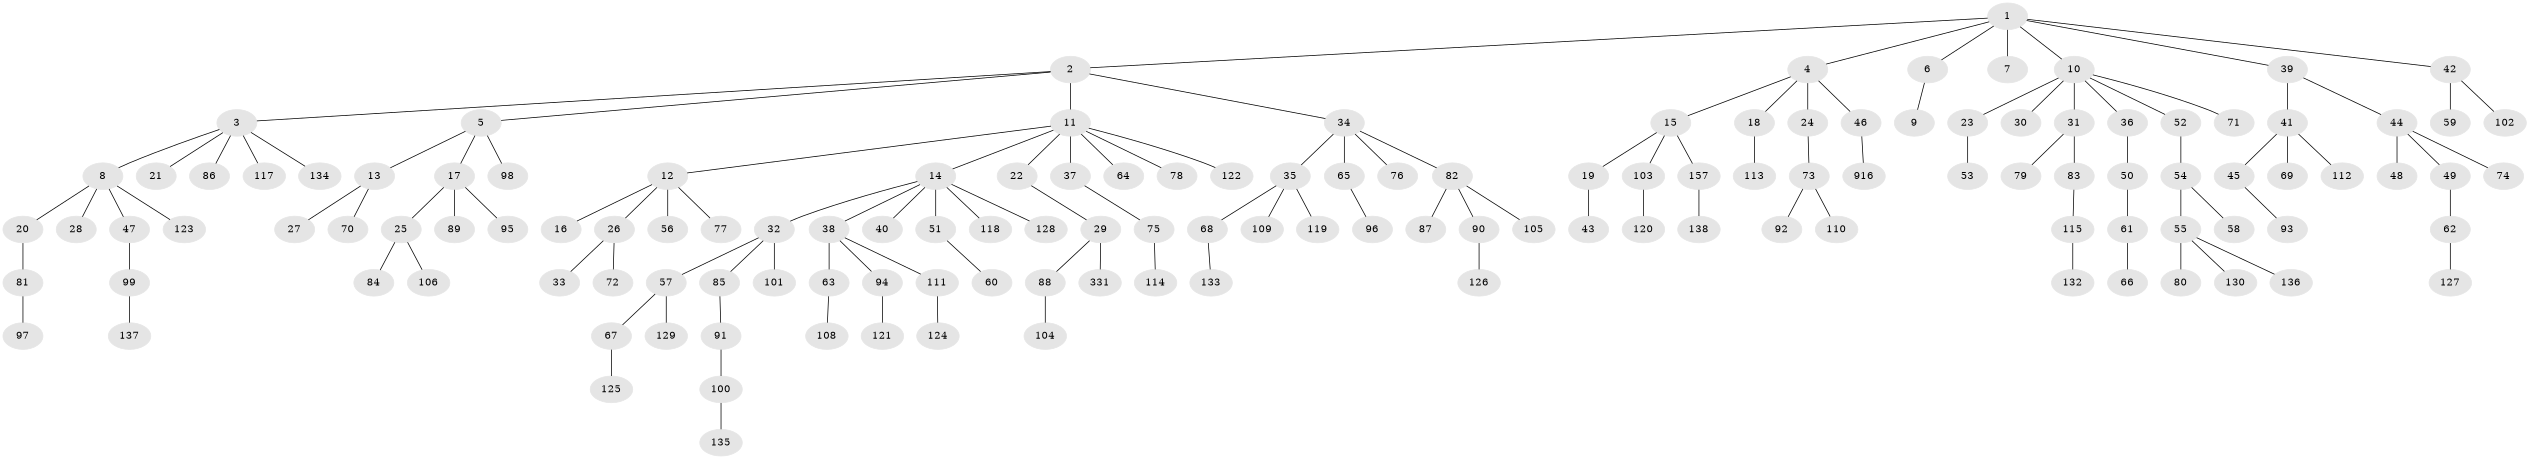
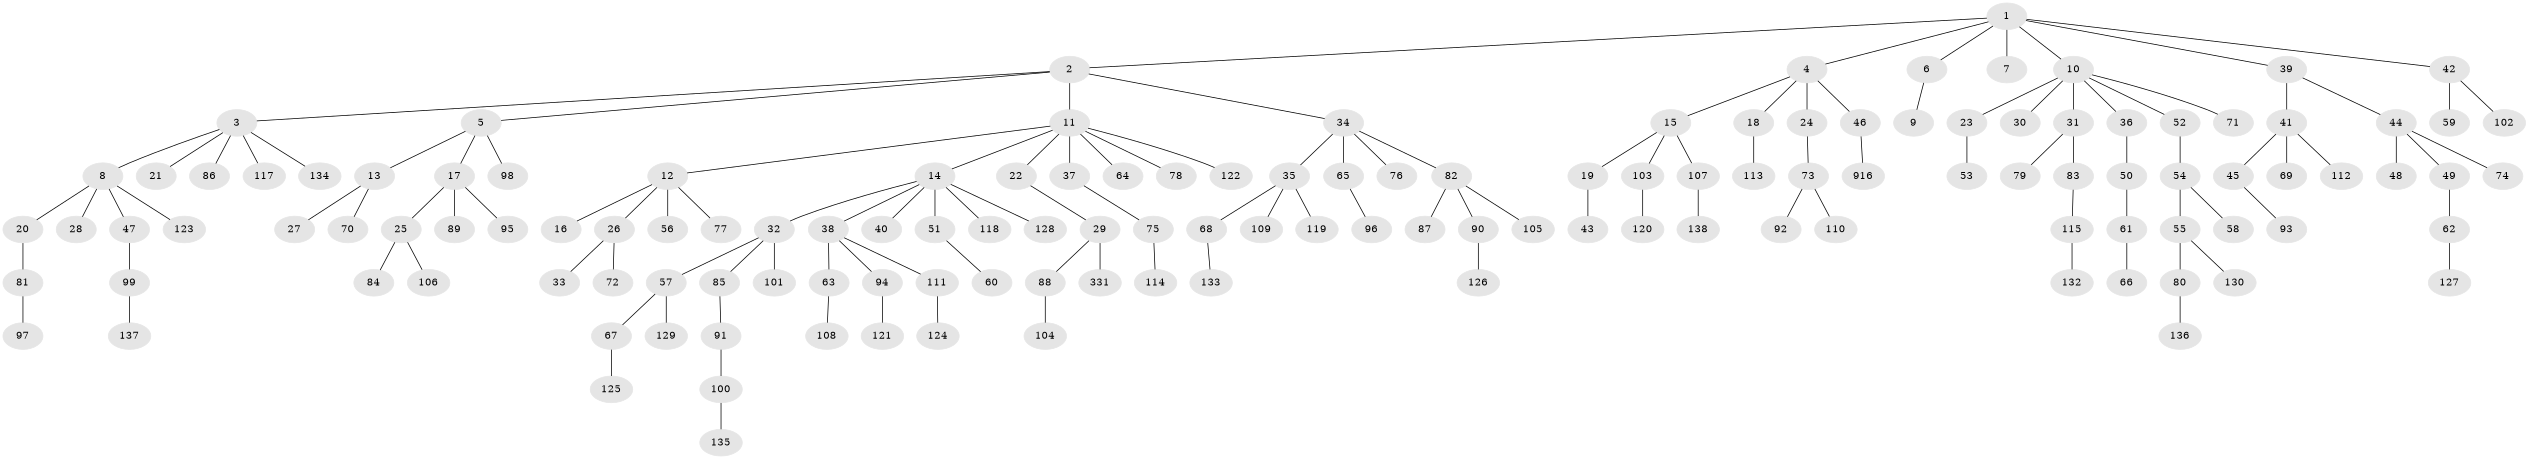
(1699, 176) -> (1698, 176)
(2236, 256) -> (2180, 310)
